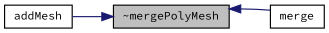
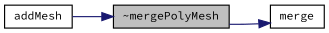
(256, 9) -> (244, 24)
